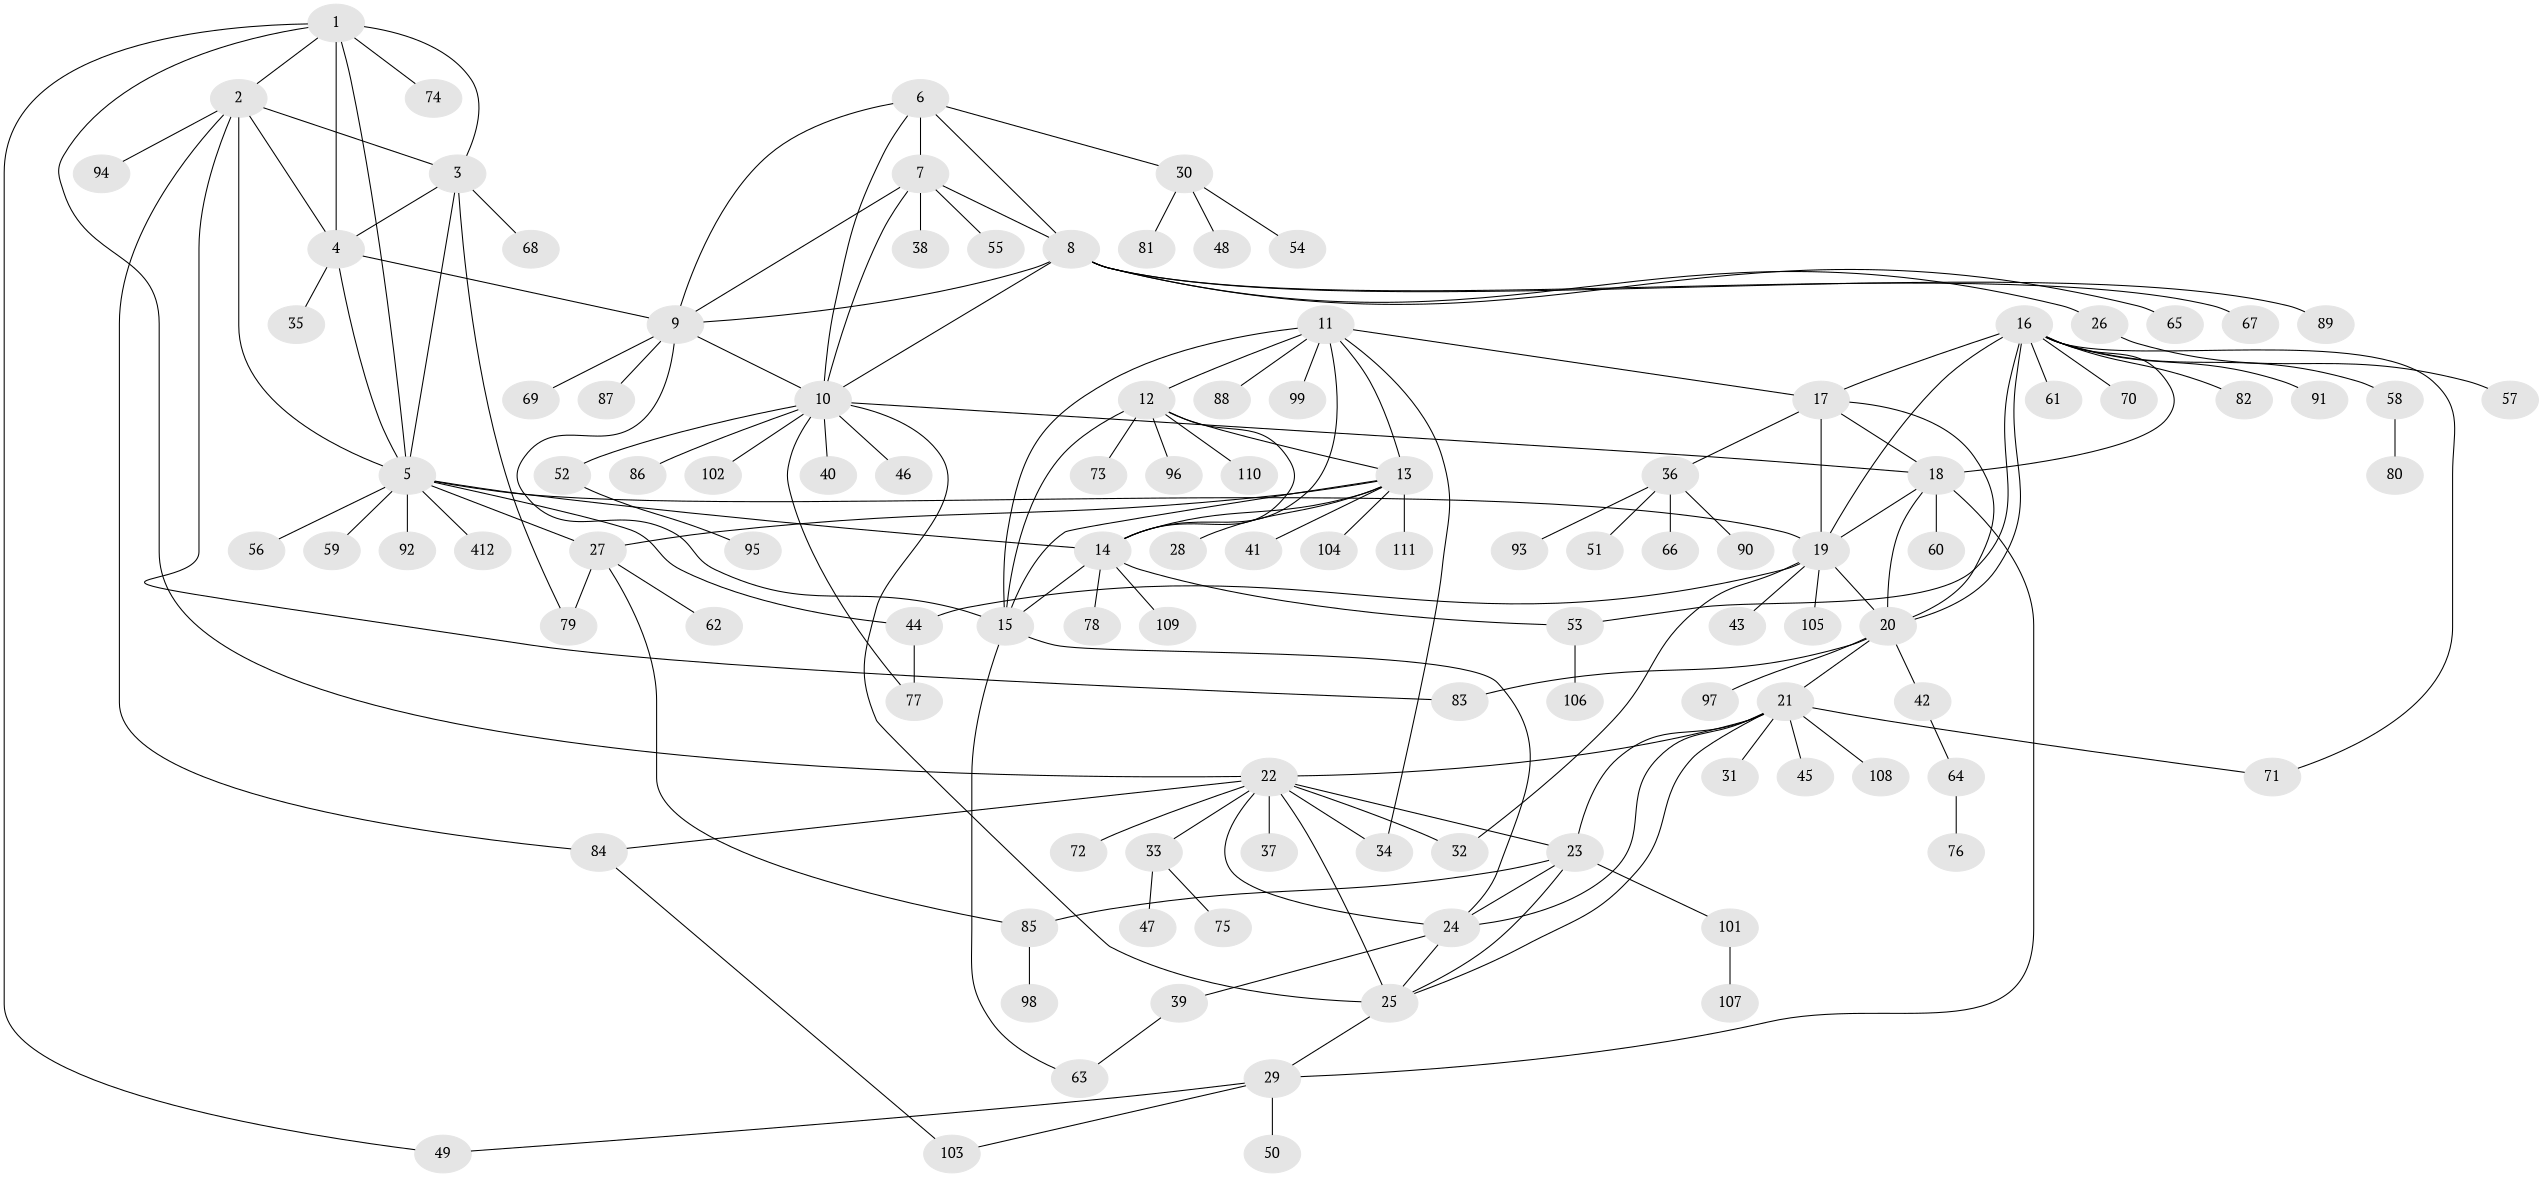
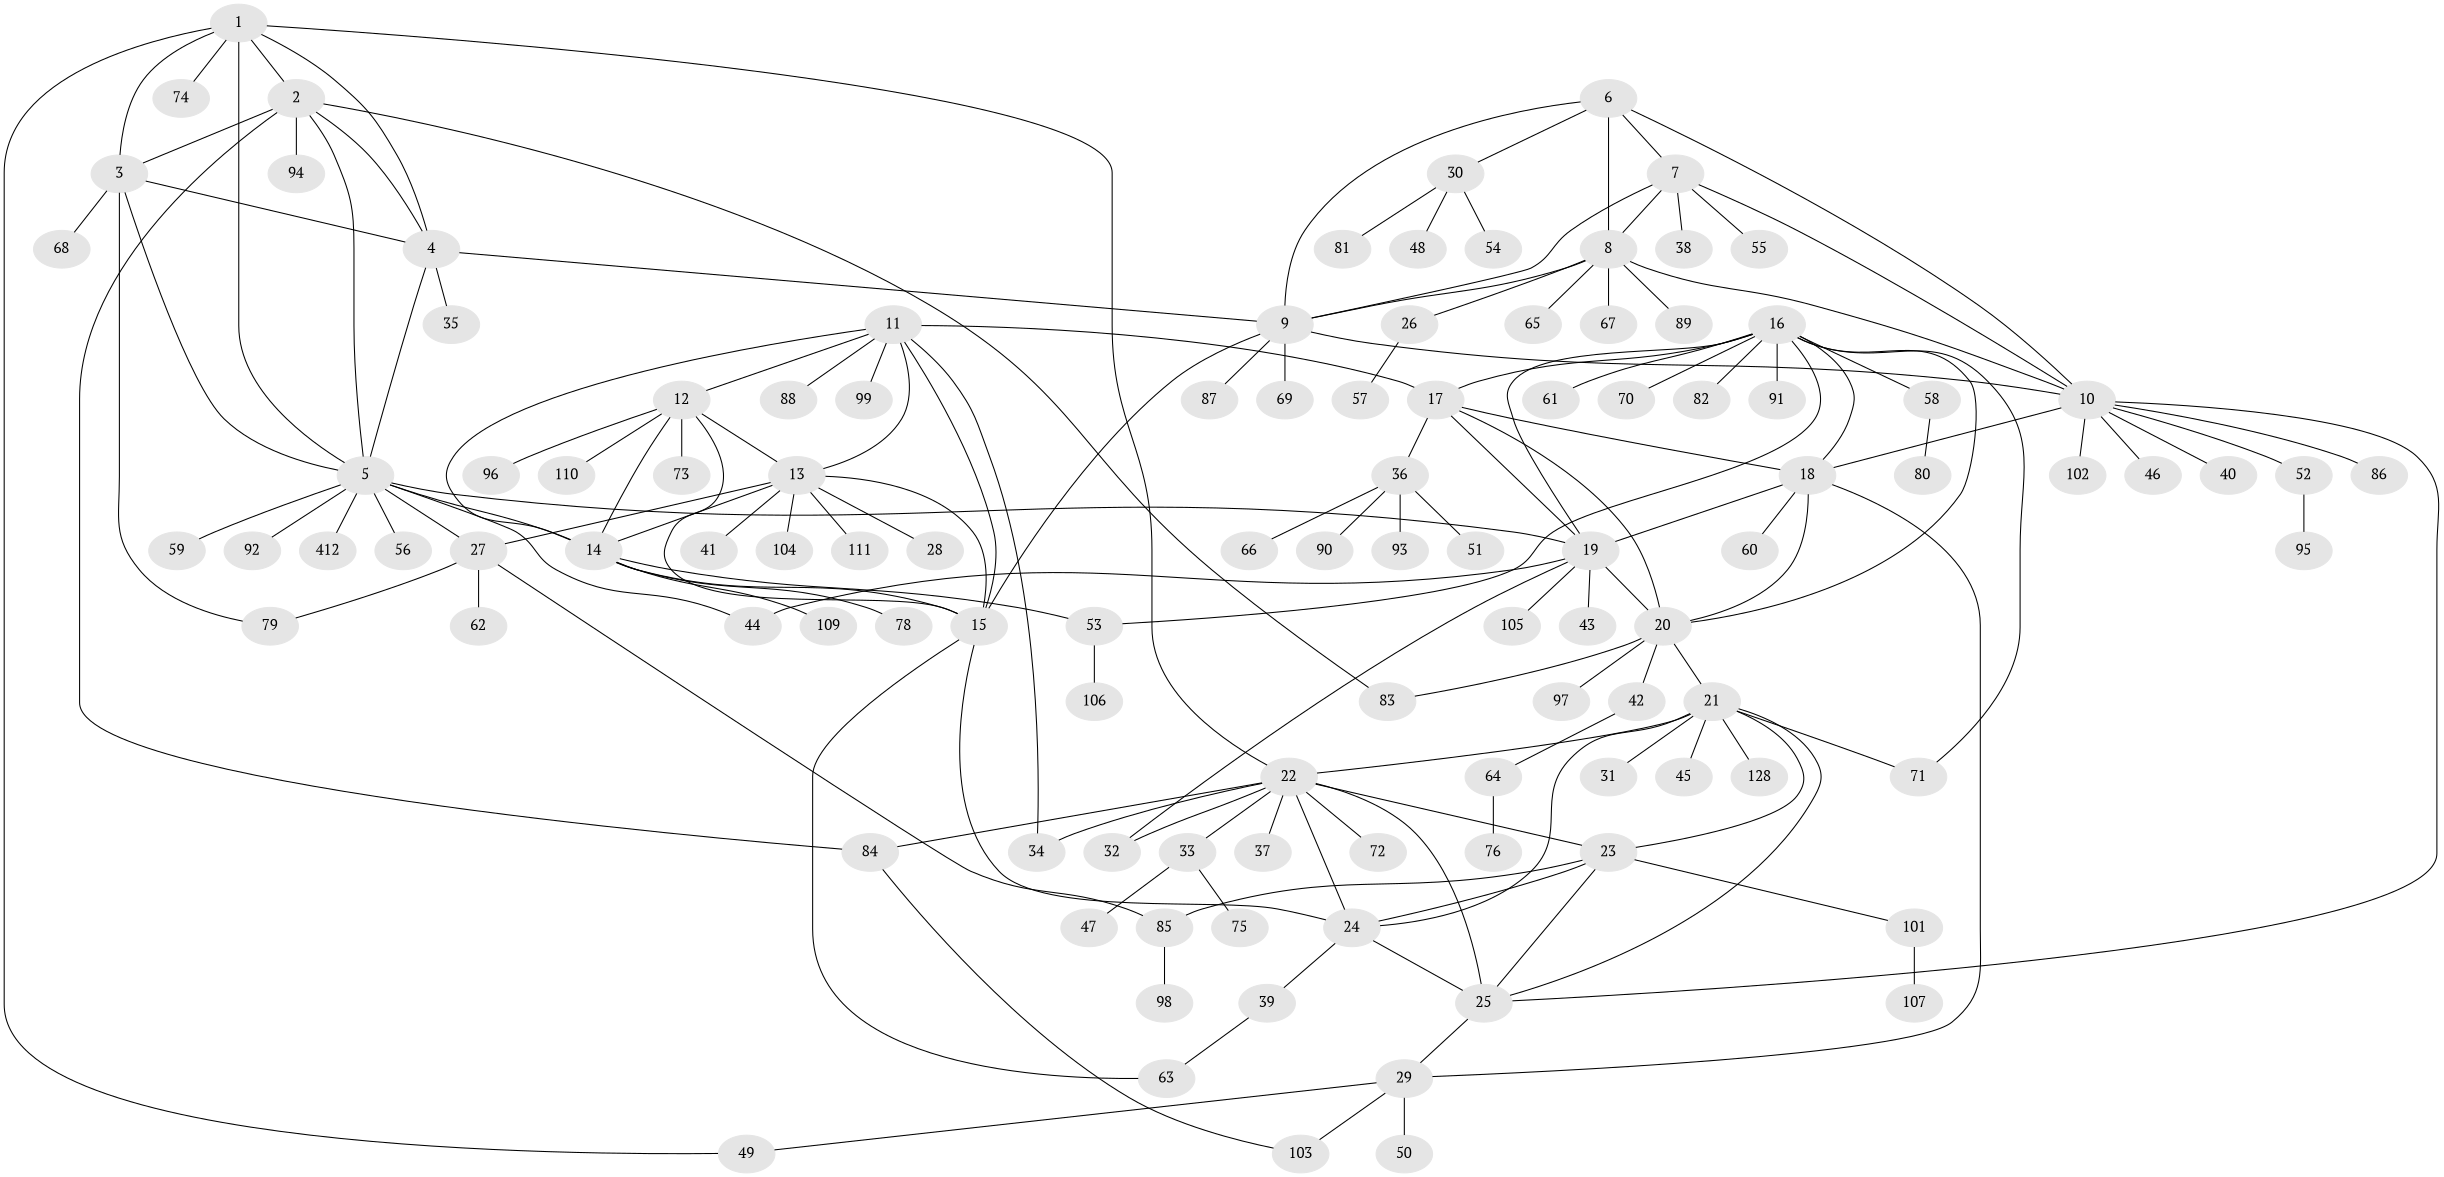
(914, 702) -> none
(1881, 777) -> (1759, 777)
